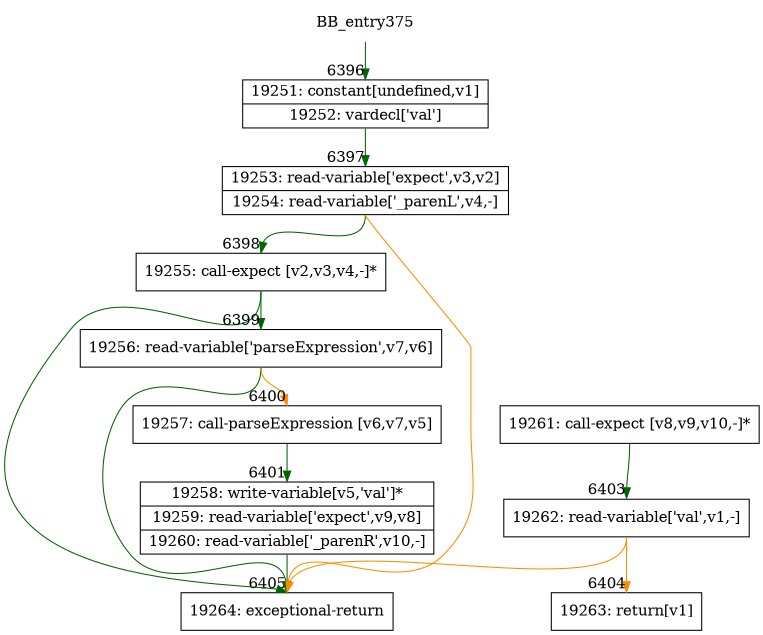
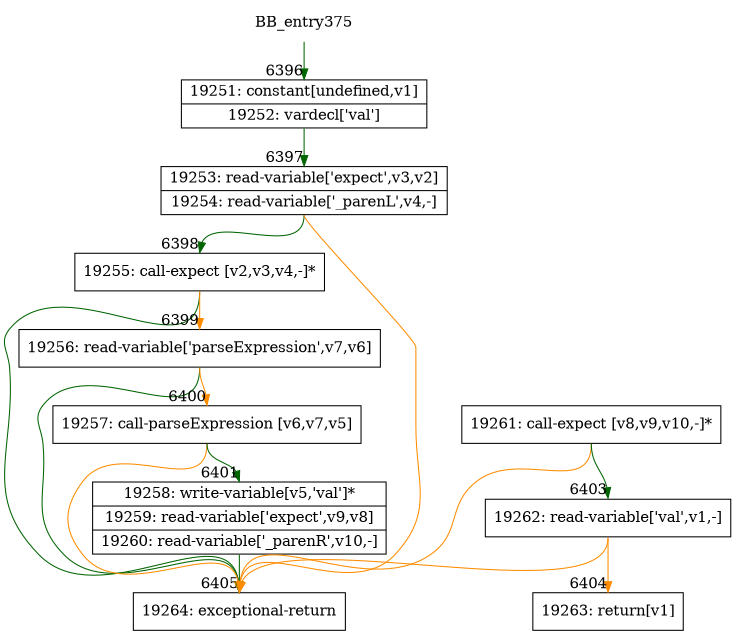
(261, 305) -> (200, 305)
none -> (70, 531)
none -> (436, 550)
